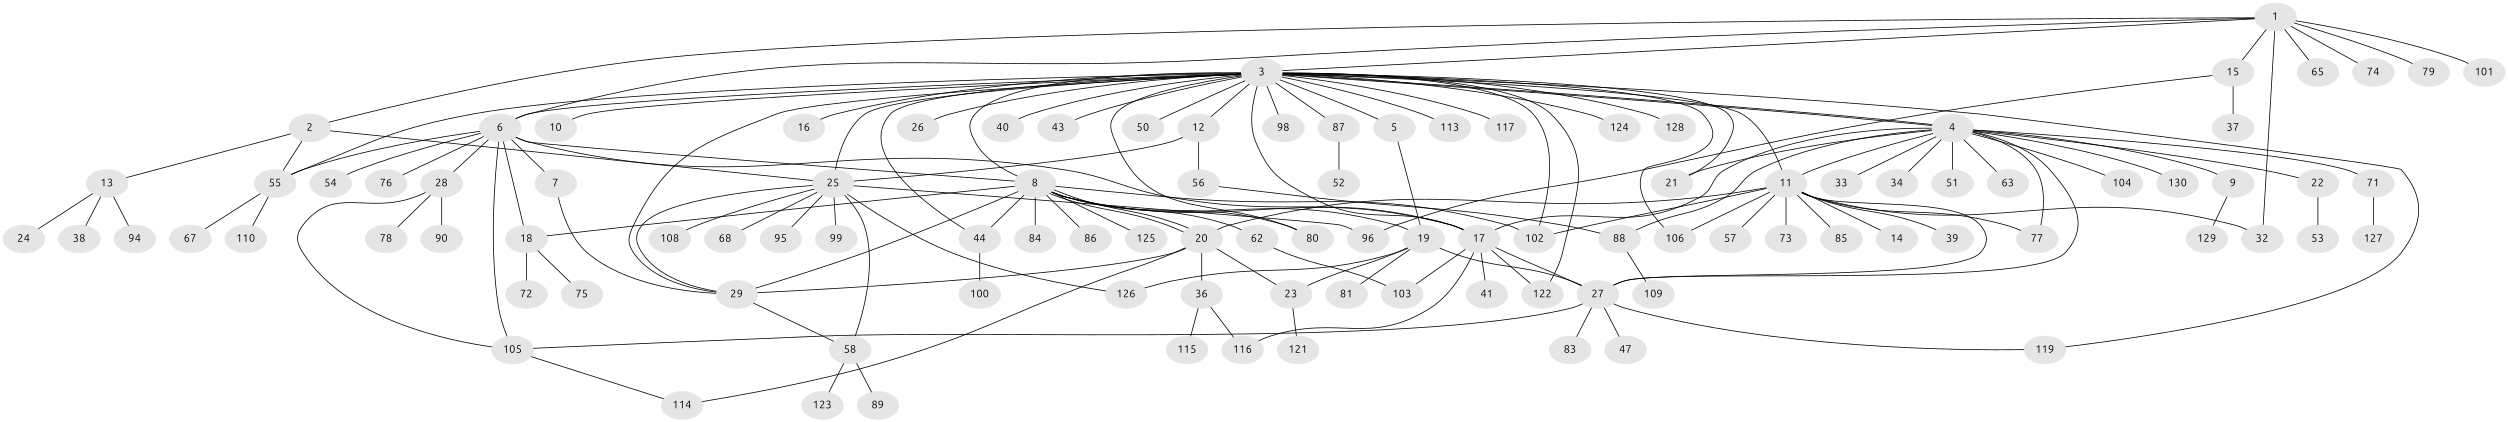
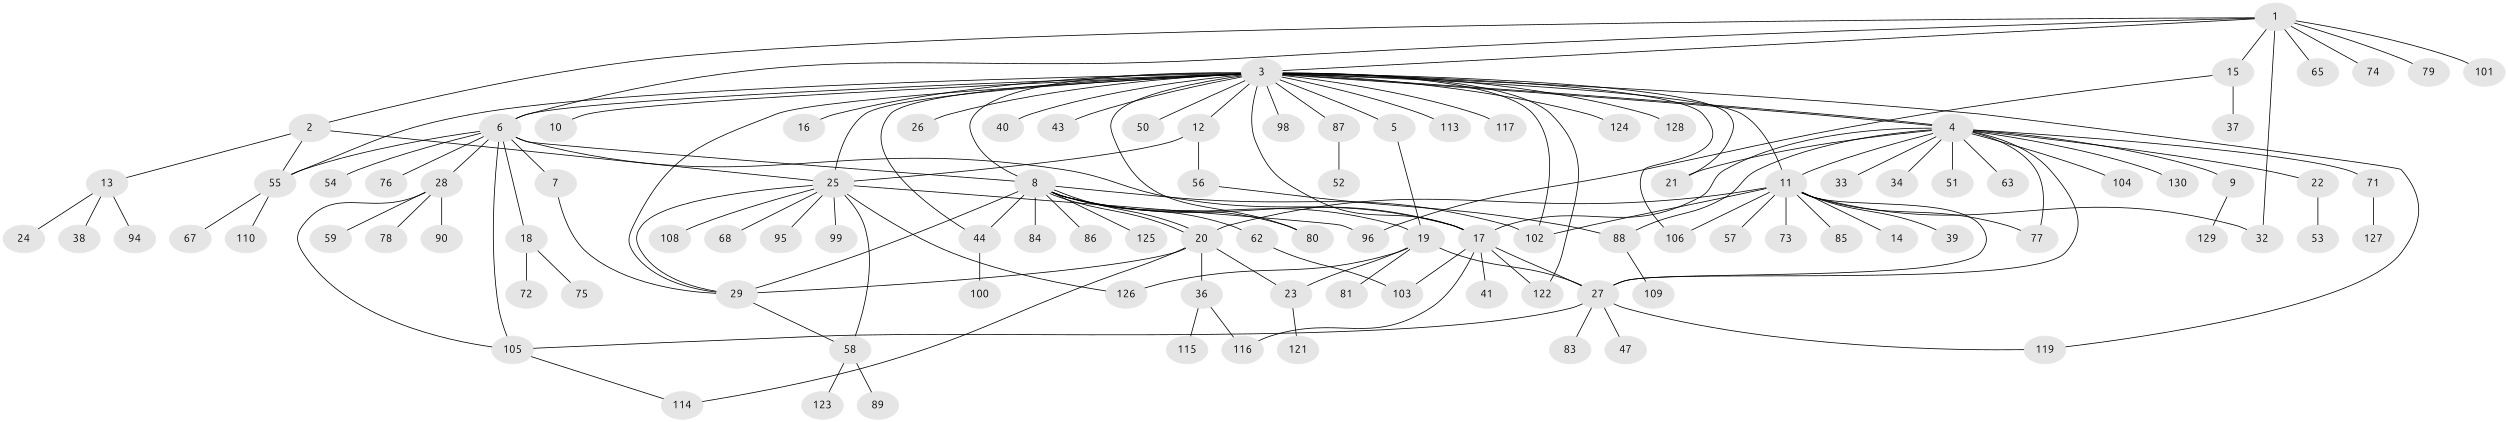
(757, 213) -> none
none -> (331, 239)
